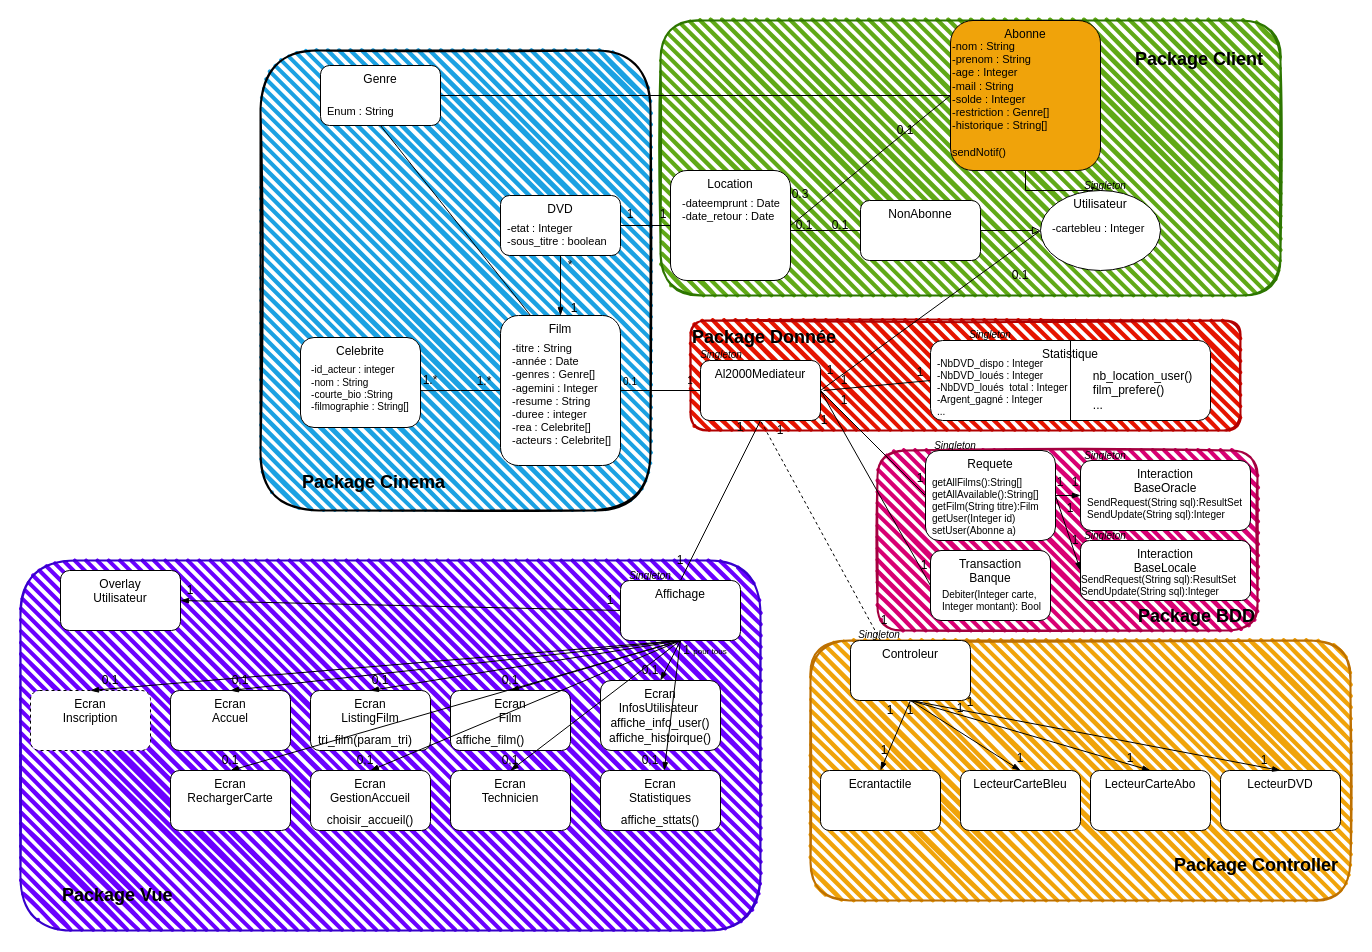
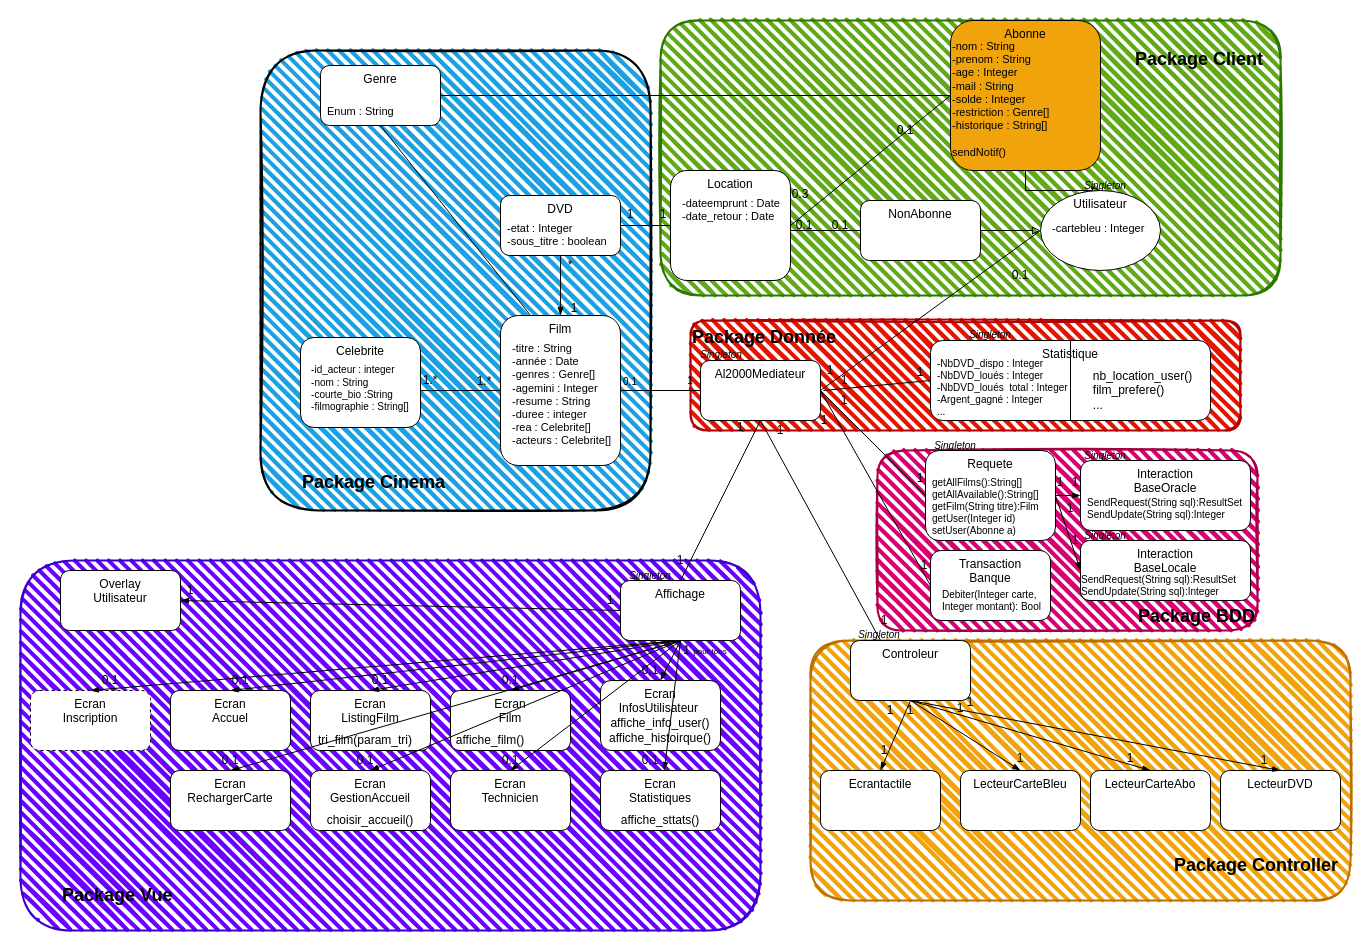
(822, 534) -> (822, 534)
